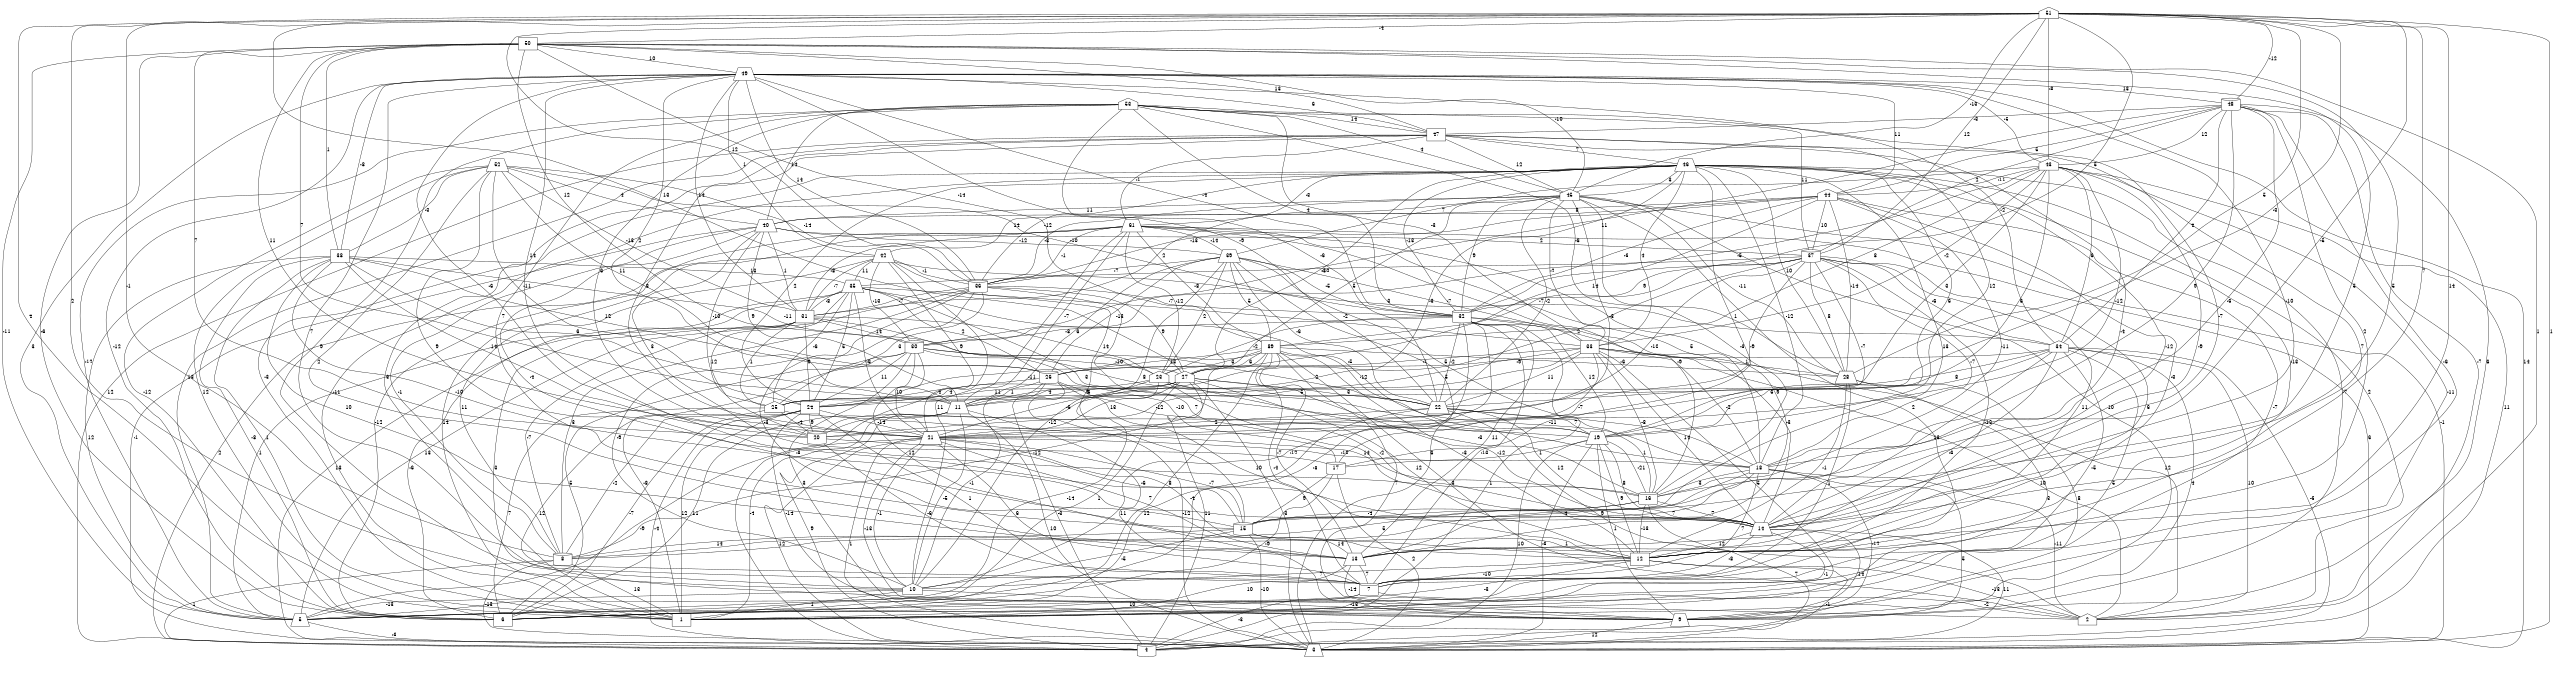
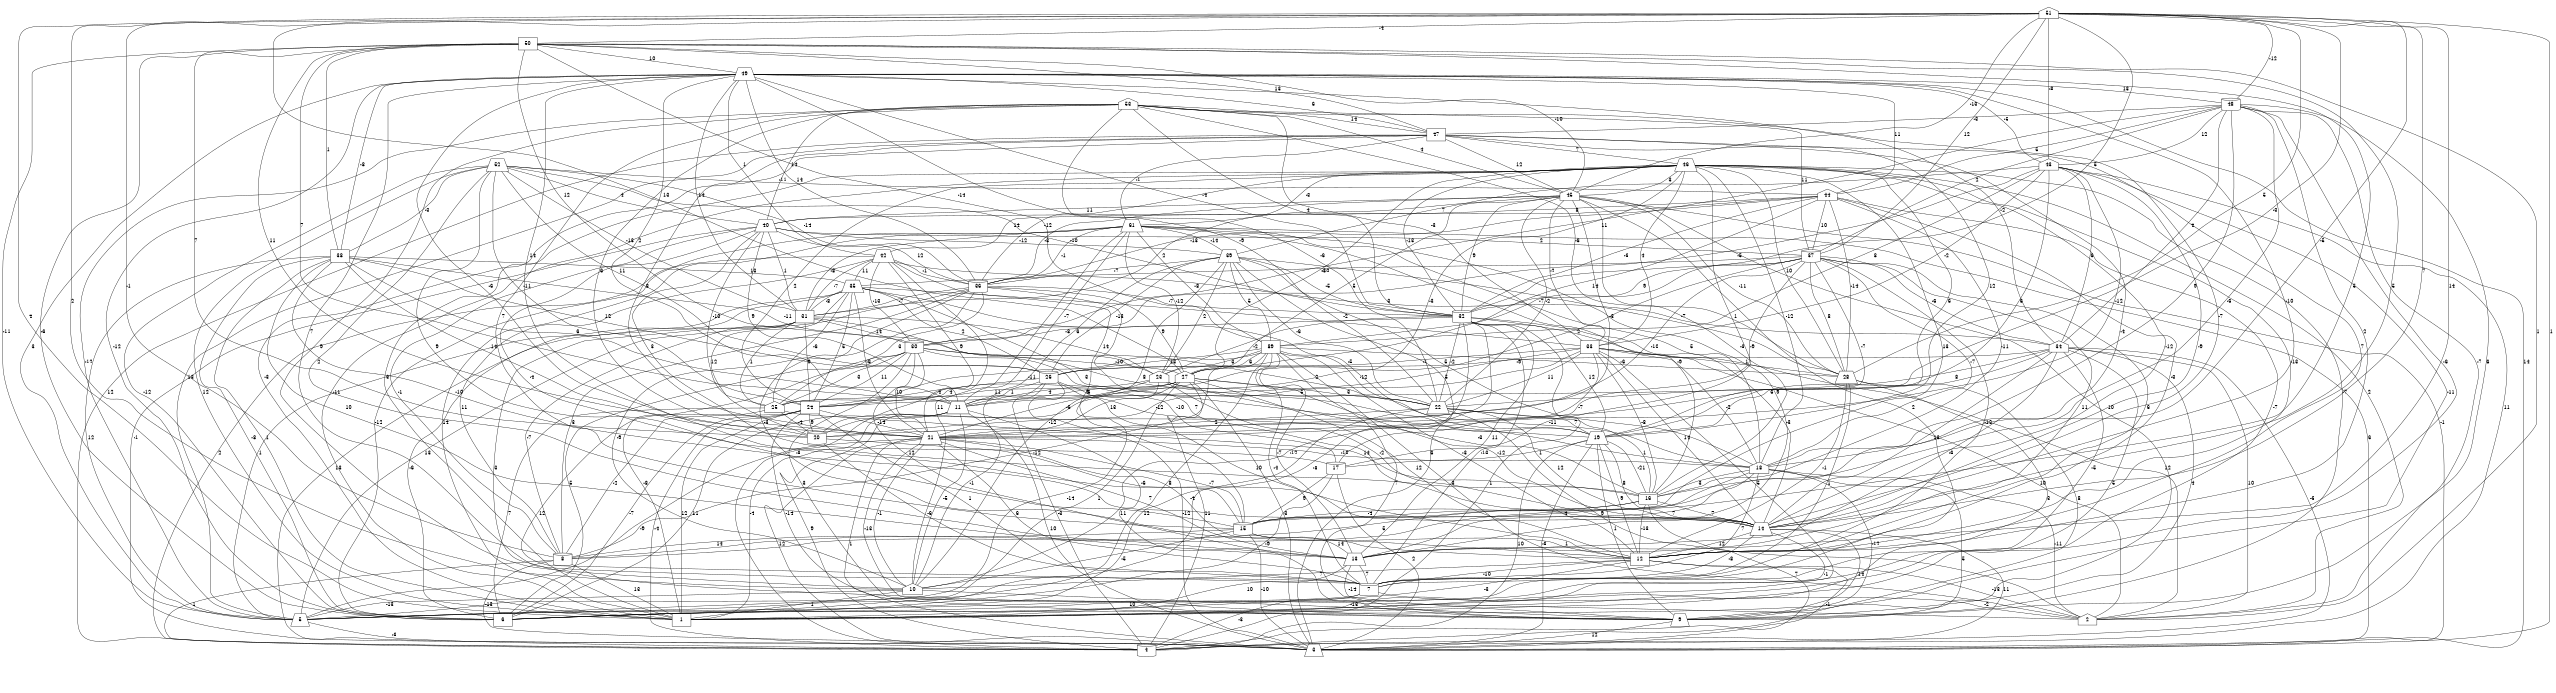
(994, 23) -> (905, 253)
(1939, 189) -> (1162, 189)
(1411, 296) -> (1528, 294)
(1429, 389) -> (843, 378)
